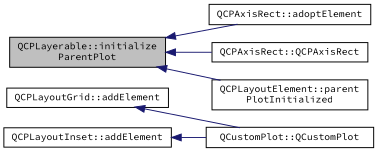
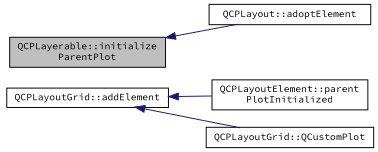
(290, 15) -> (290, 15)
(290, 52) -> none
(194, 75) -> (195, 96)
(88, 137) -> none
(290, 137) -> (290, 137)
